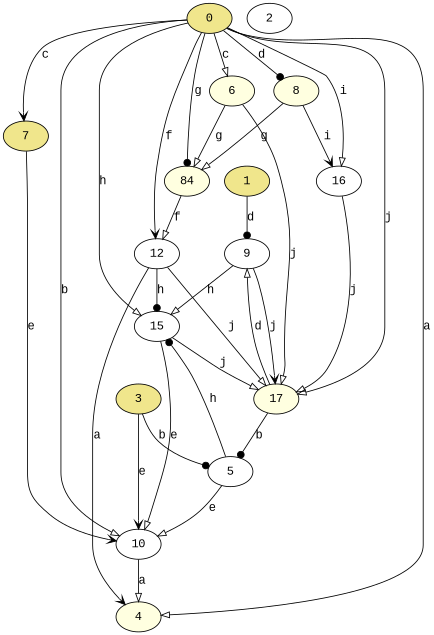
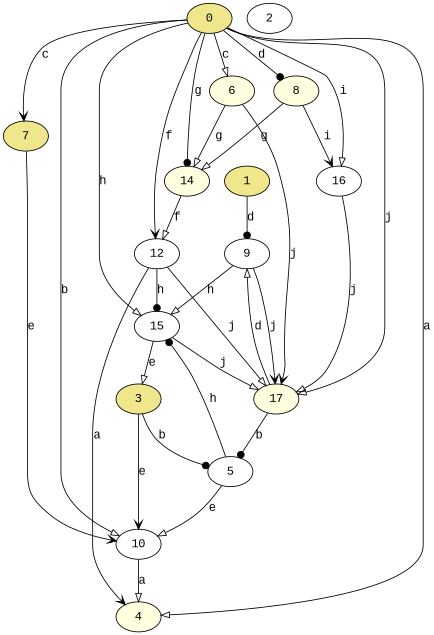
(187, 181) -> (187, 181)
(289, 235) -> (289, 235)
(170, 433) -> (149, 359)
